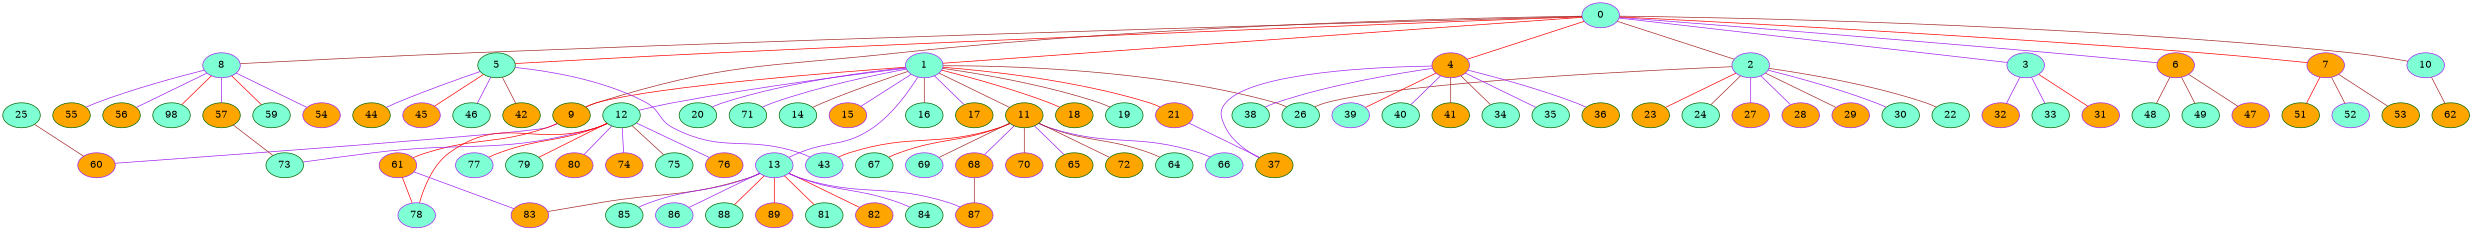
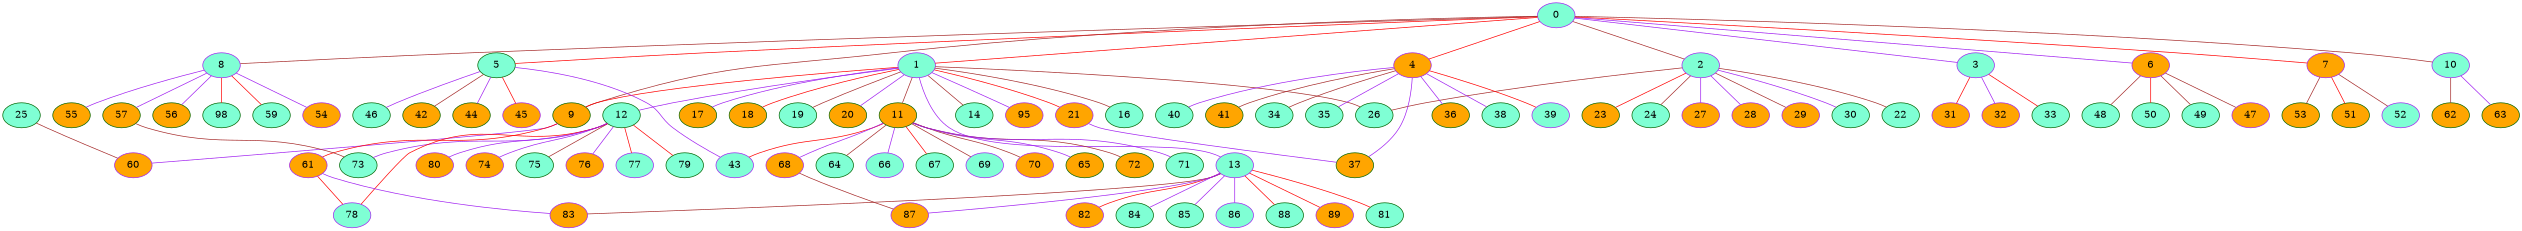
(833, 85) -> (1074, 140)
(2038, 90) -> (2013, 90)
(698, 115) -> (848, 115)
(848, 115) -> (1024, 115)
none -> (2151, 115)
none -> (2501, 115)
